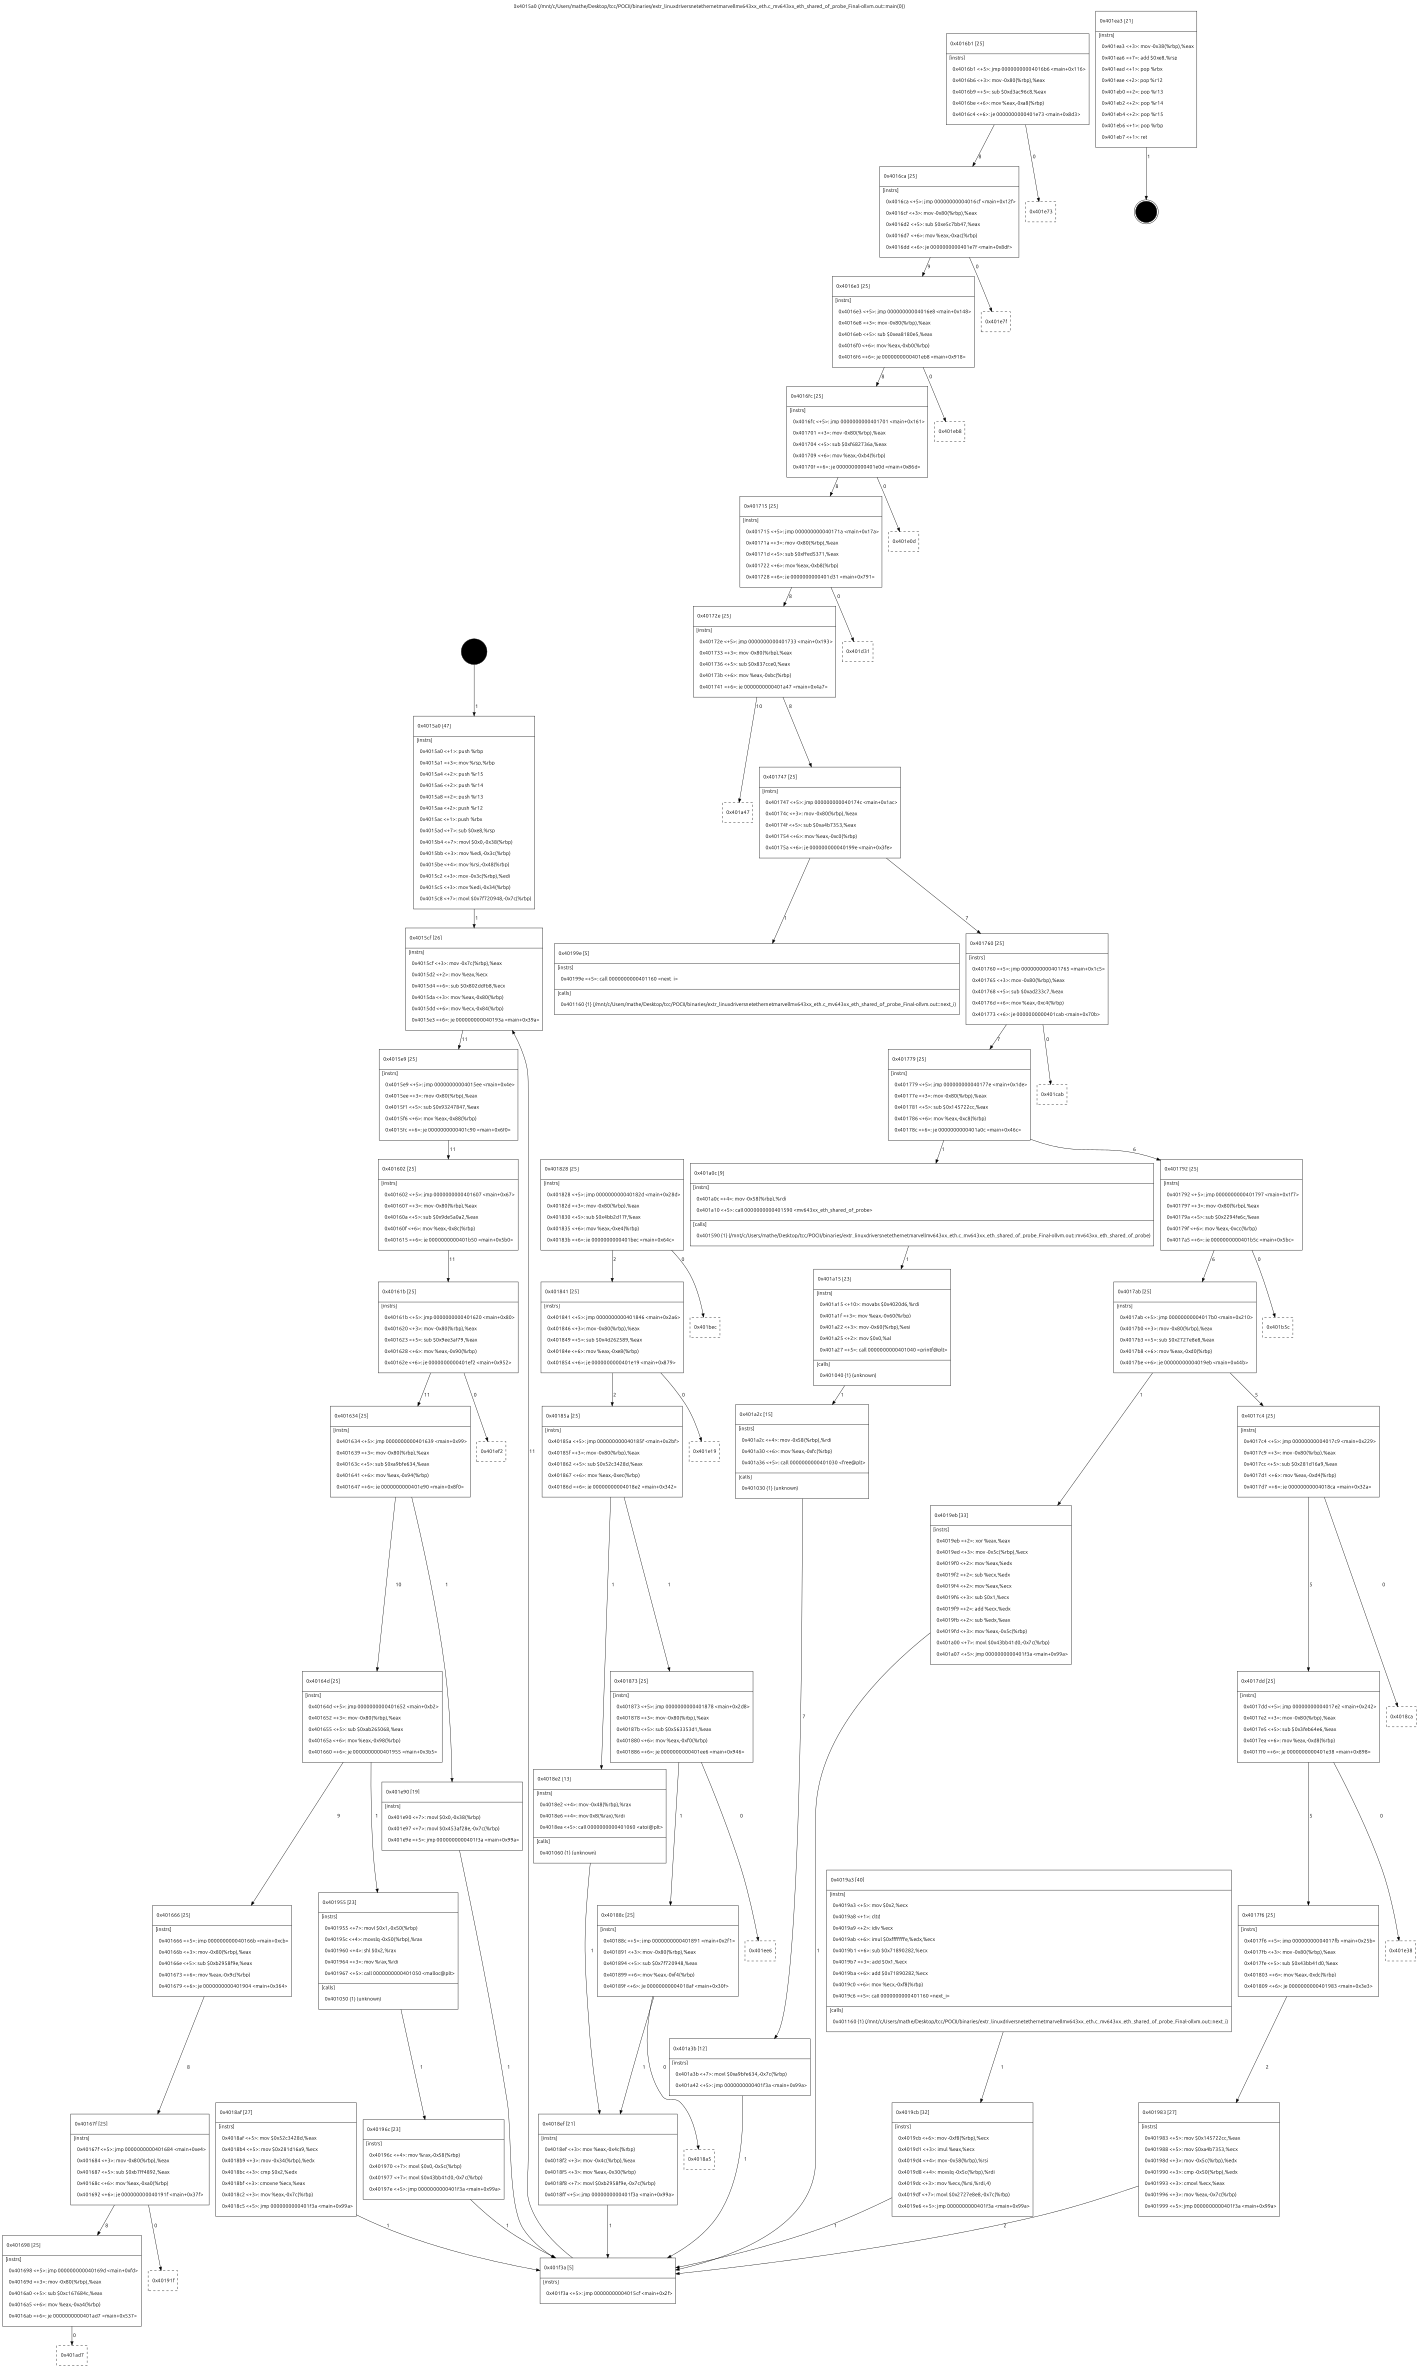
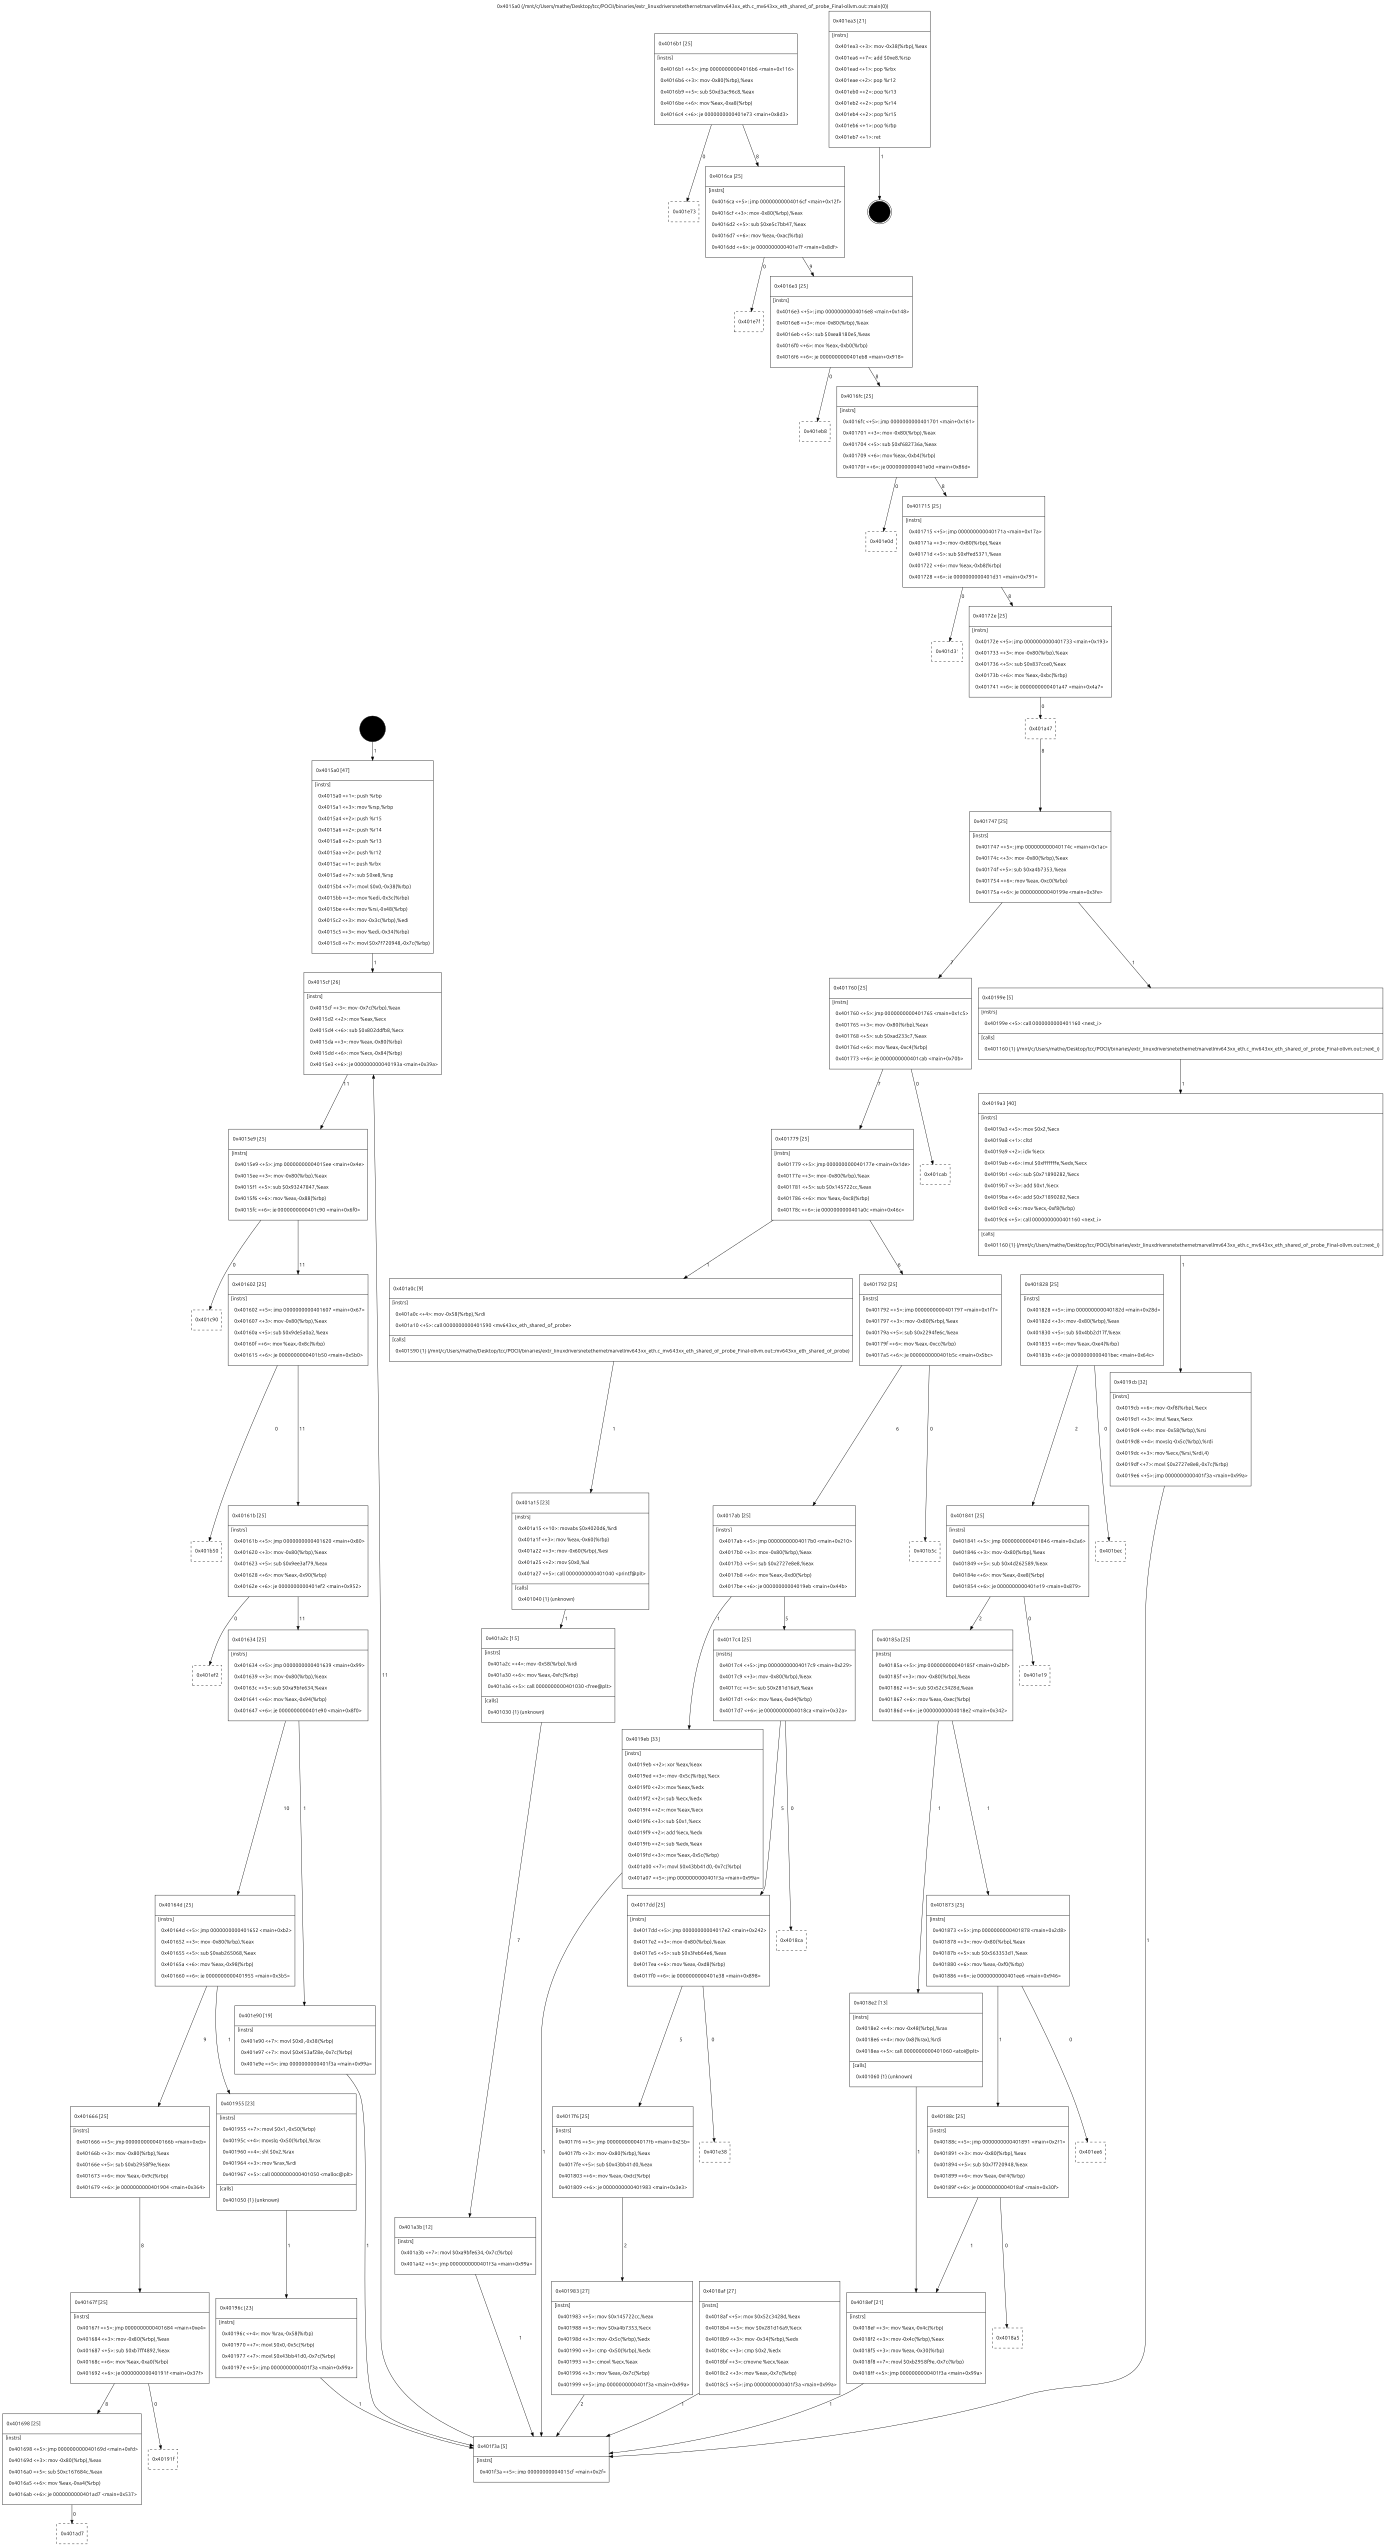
(759, 707) -> (1043, 707)
(797, 730) -> (1040, 773)
none -> (1181, 1075)
none -> (206, 1320)
none -> (206, 1551)
